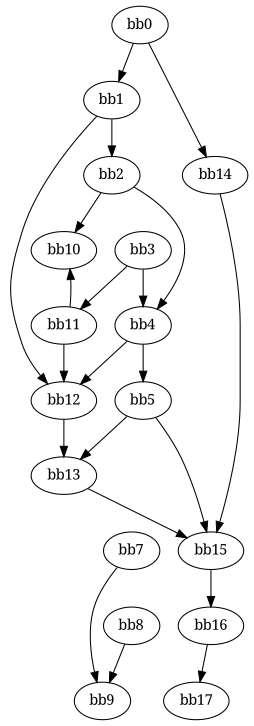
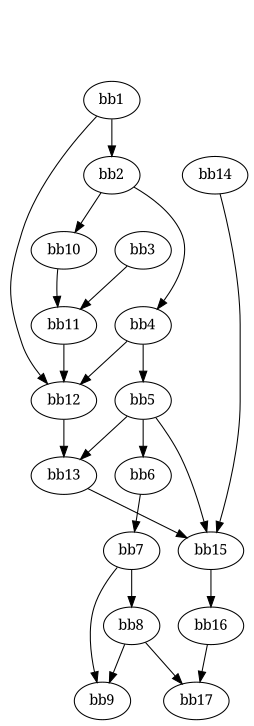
(140, 25) -> none
(143, 283) -> none
(71, 293) -> (57, 283)
none -> (143, 476)
none -> (132, 583)
none -> (160, 659)
